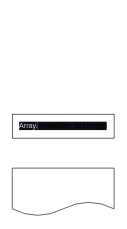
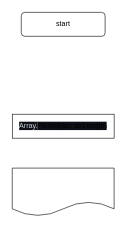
none -> (63, 24)
